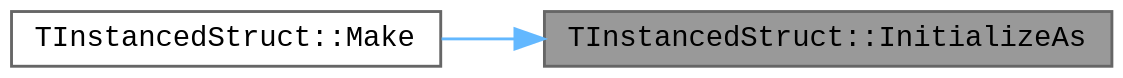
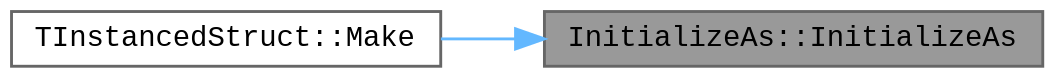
(828, 39) -> (794, 39)
